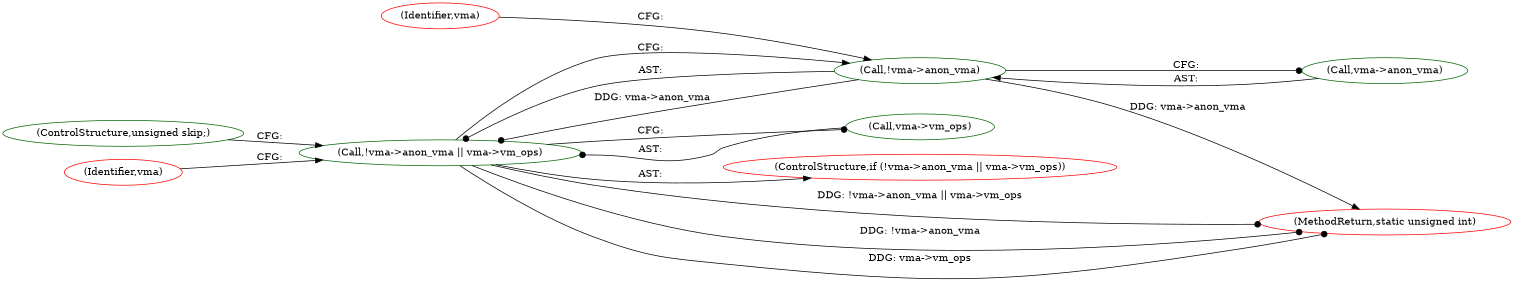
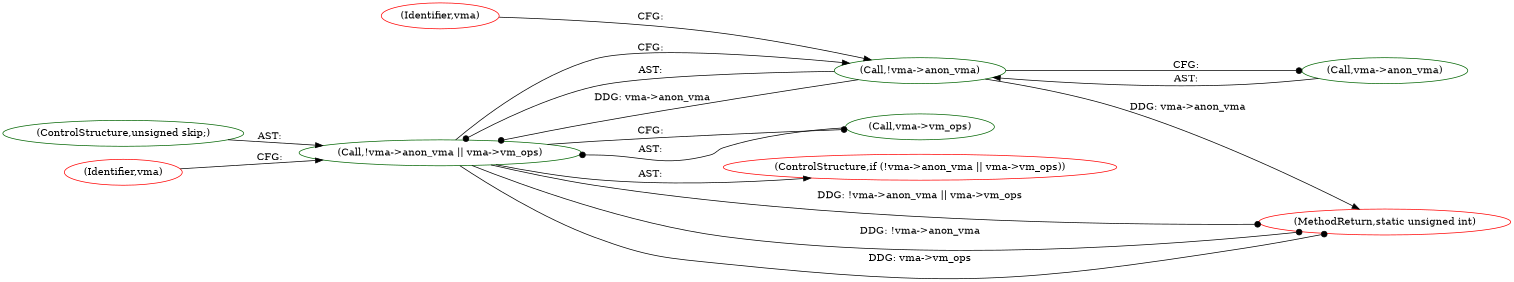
(271, 137) -> (271, 137)
